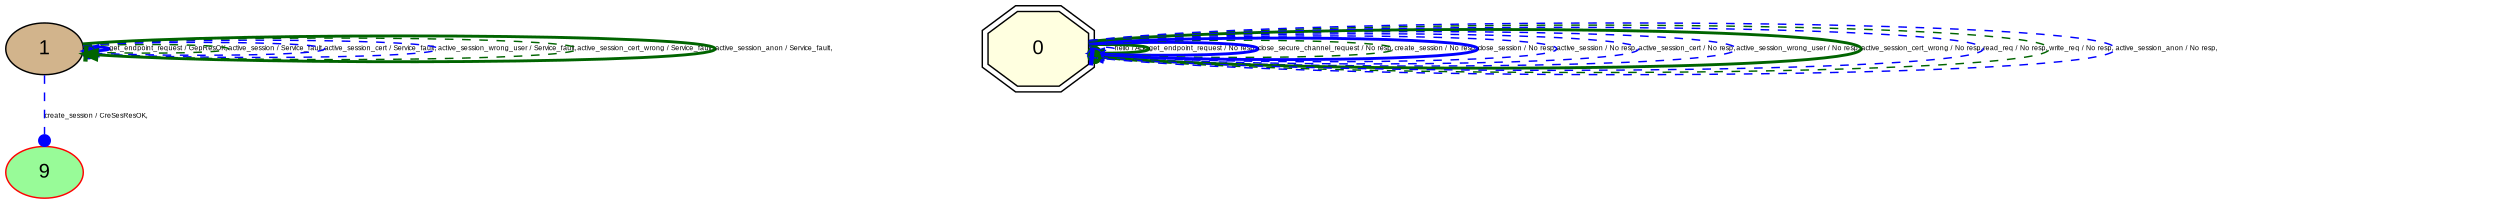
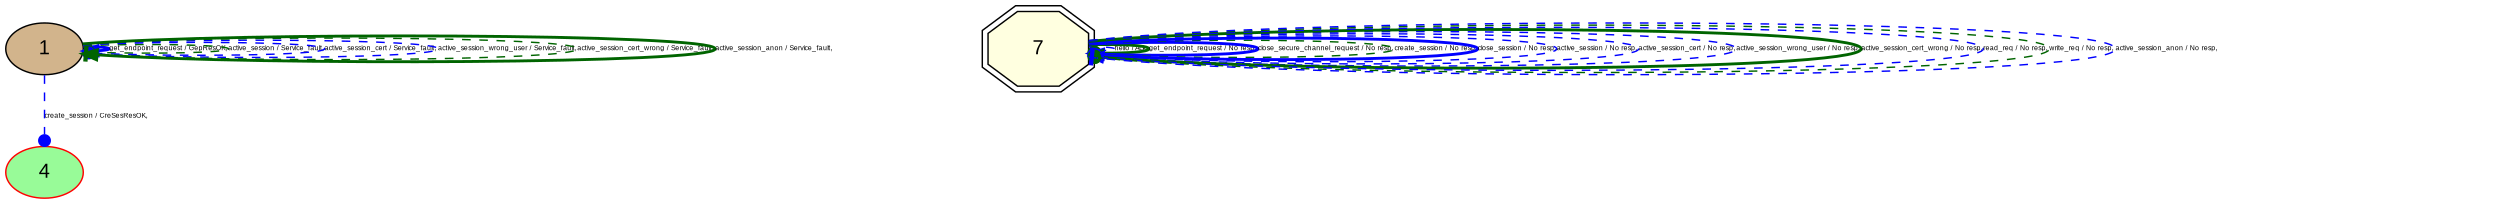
(1038, 49) -> (1038, 49)
(45, 172) -> (45, 172)
